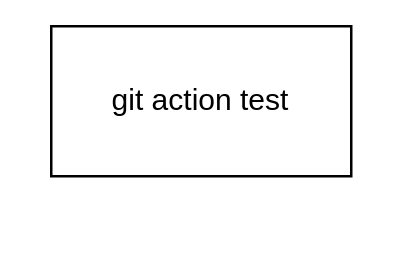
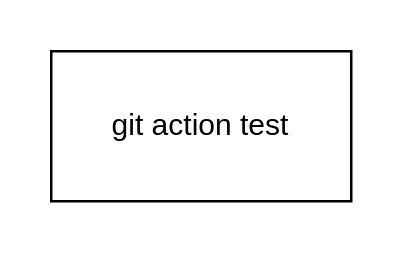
(201, 101) -> (201, 126)
